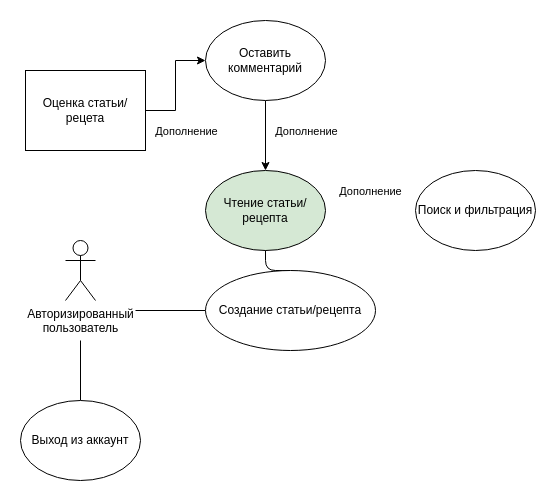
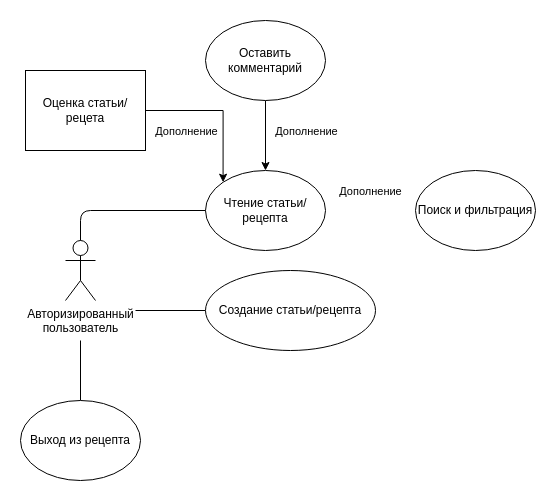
(176, 76) -> (223, 118)
(266, 211) -> (266, 211)
(266, 262) -> (134, 211)
(81, 441) -> (81, 441)
